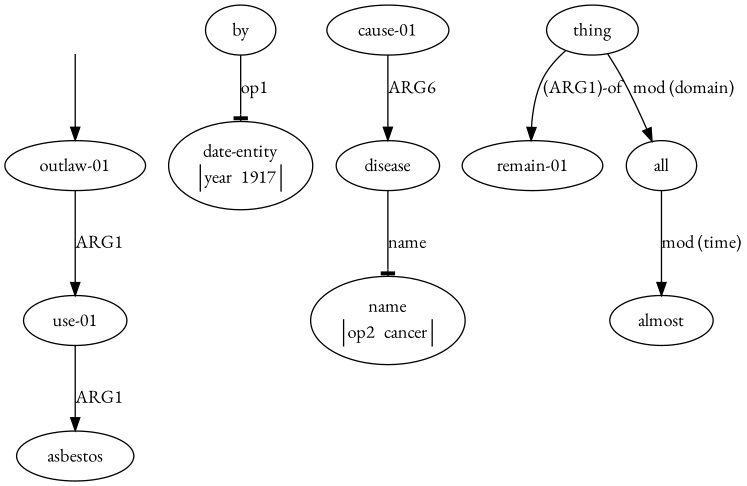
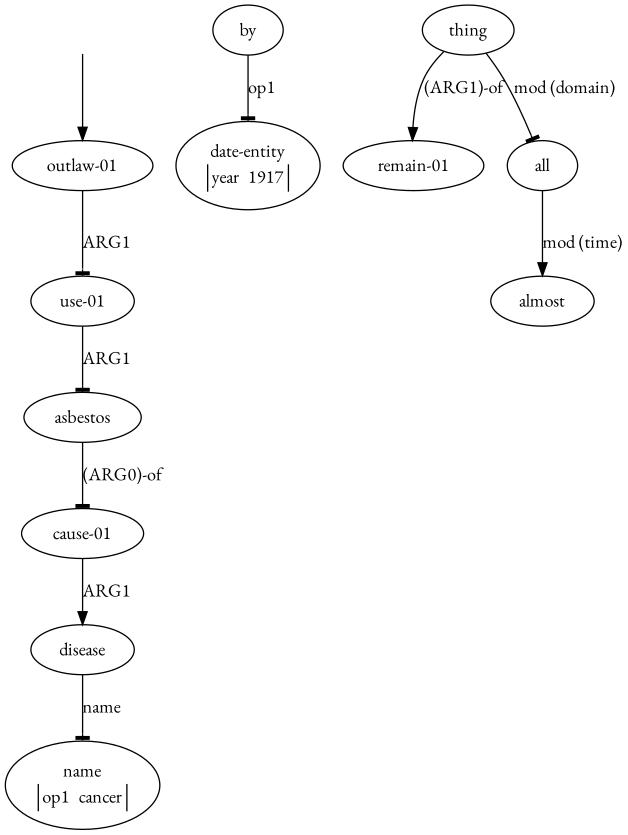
(412, 88) -> (107, 592)
(629, 91) -> (511, 93)
(75, 237) -> (83, 230)
(362, 332) -> (57, 797)
(75, 381) -> (83, 356)
none -> (83, 472)
